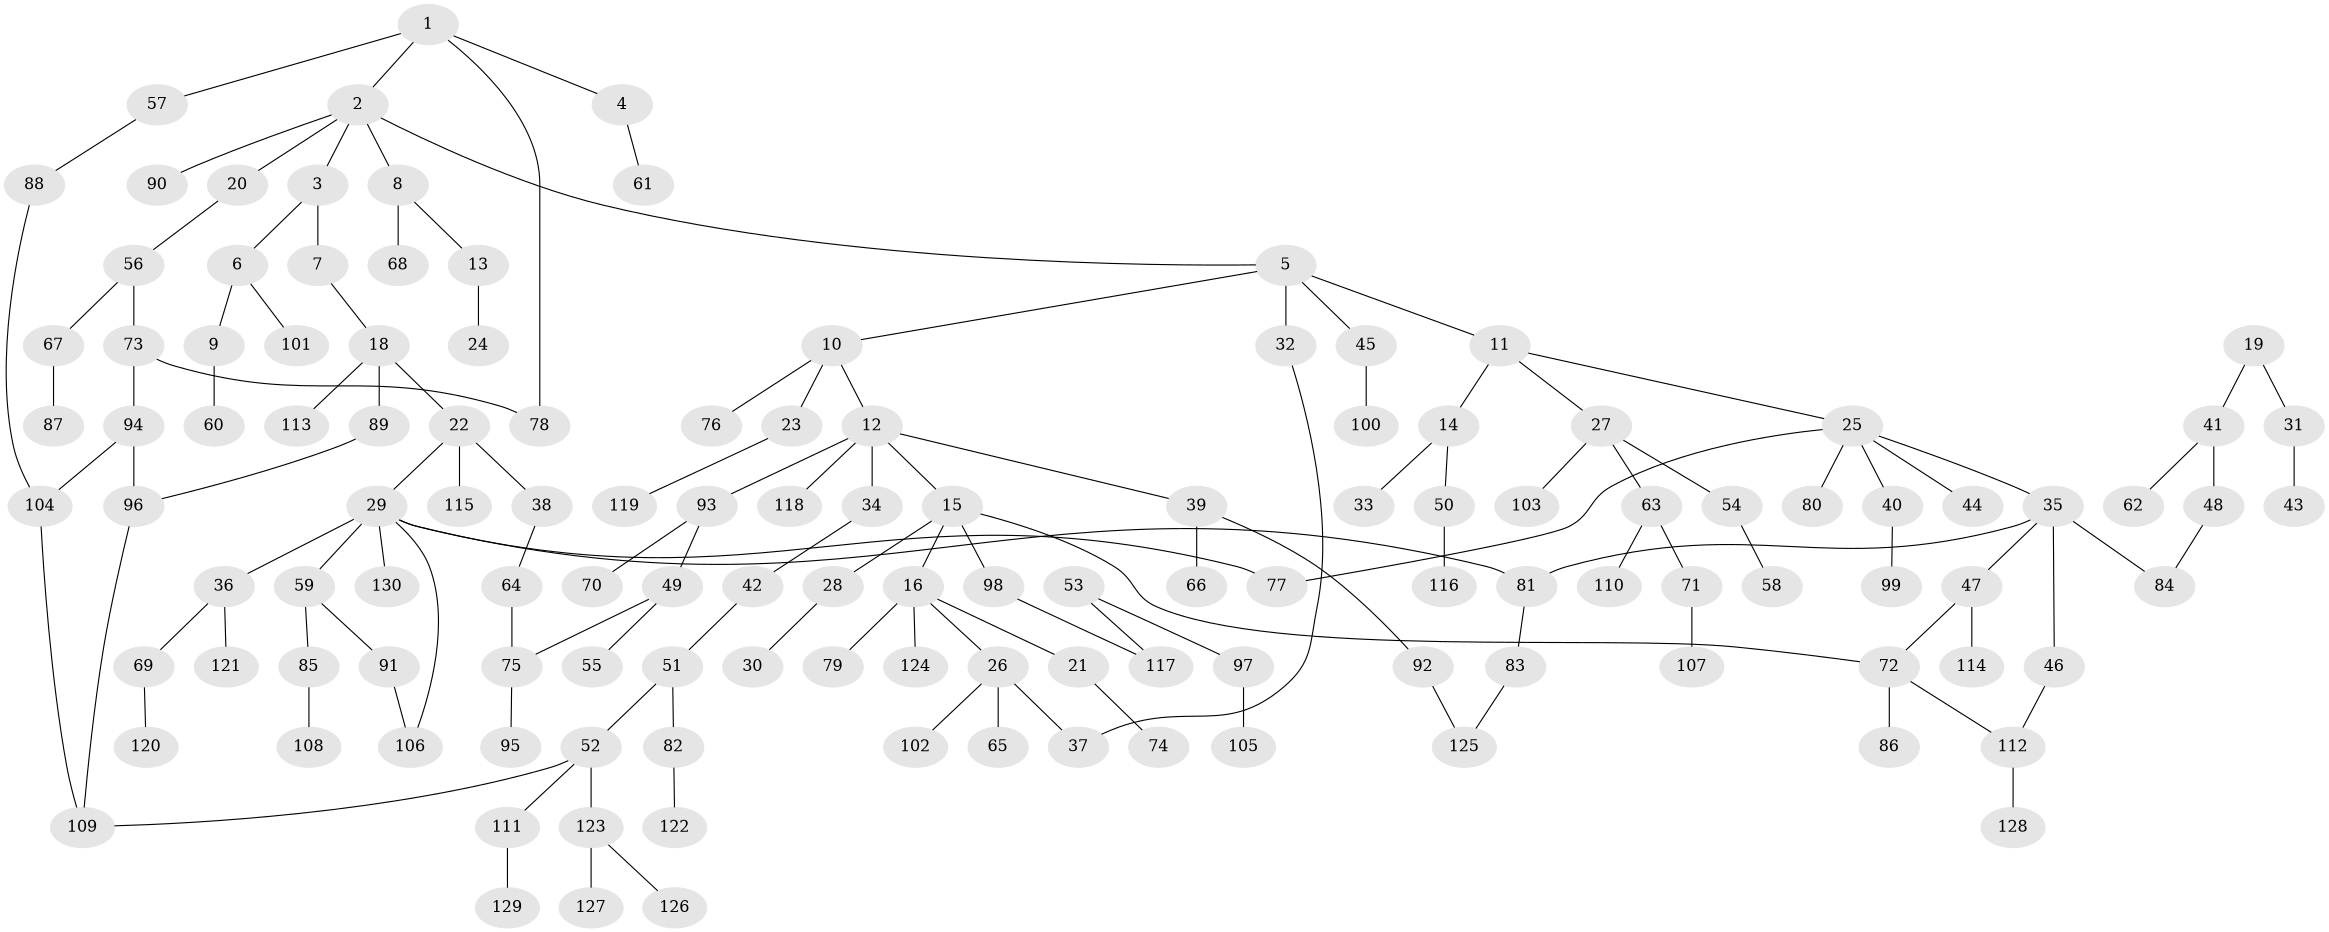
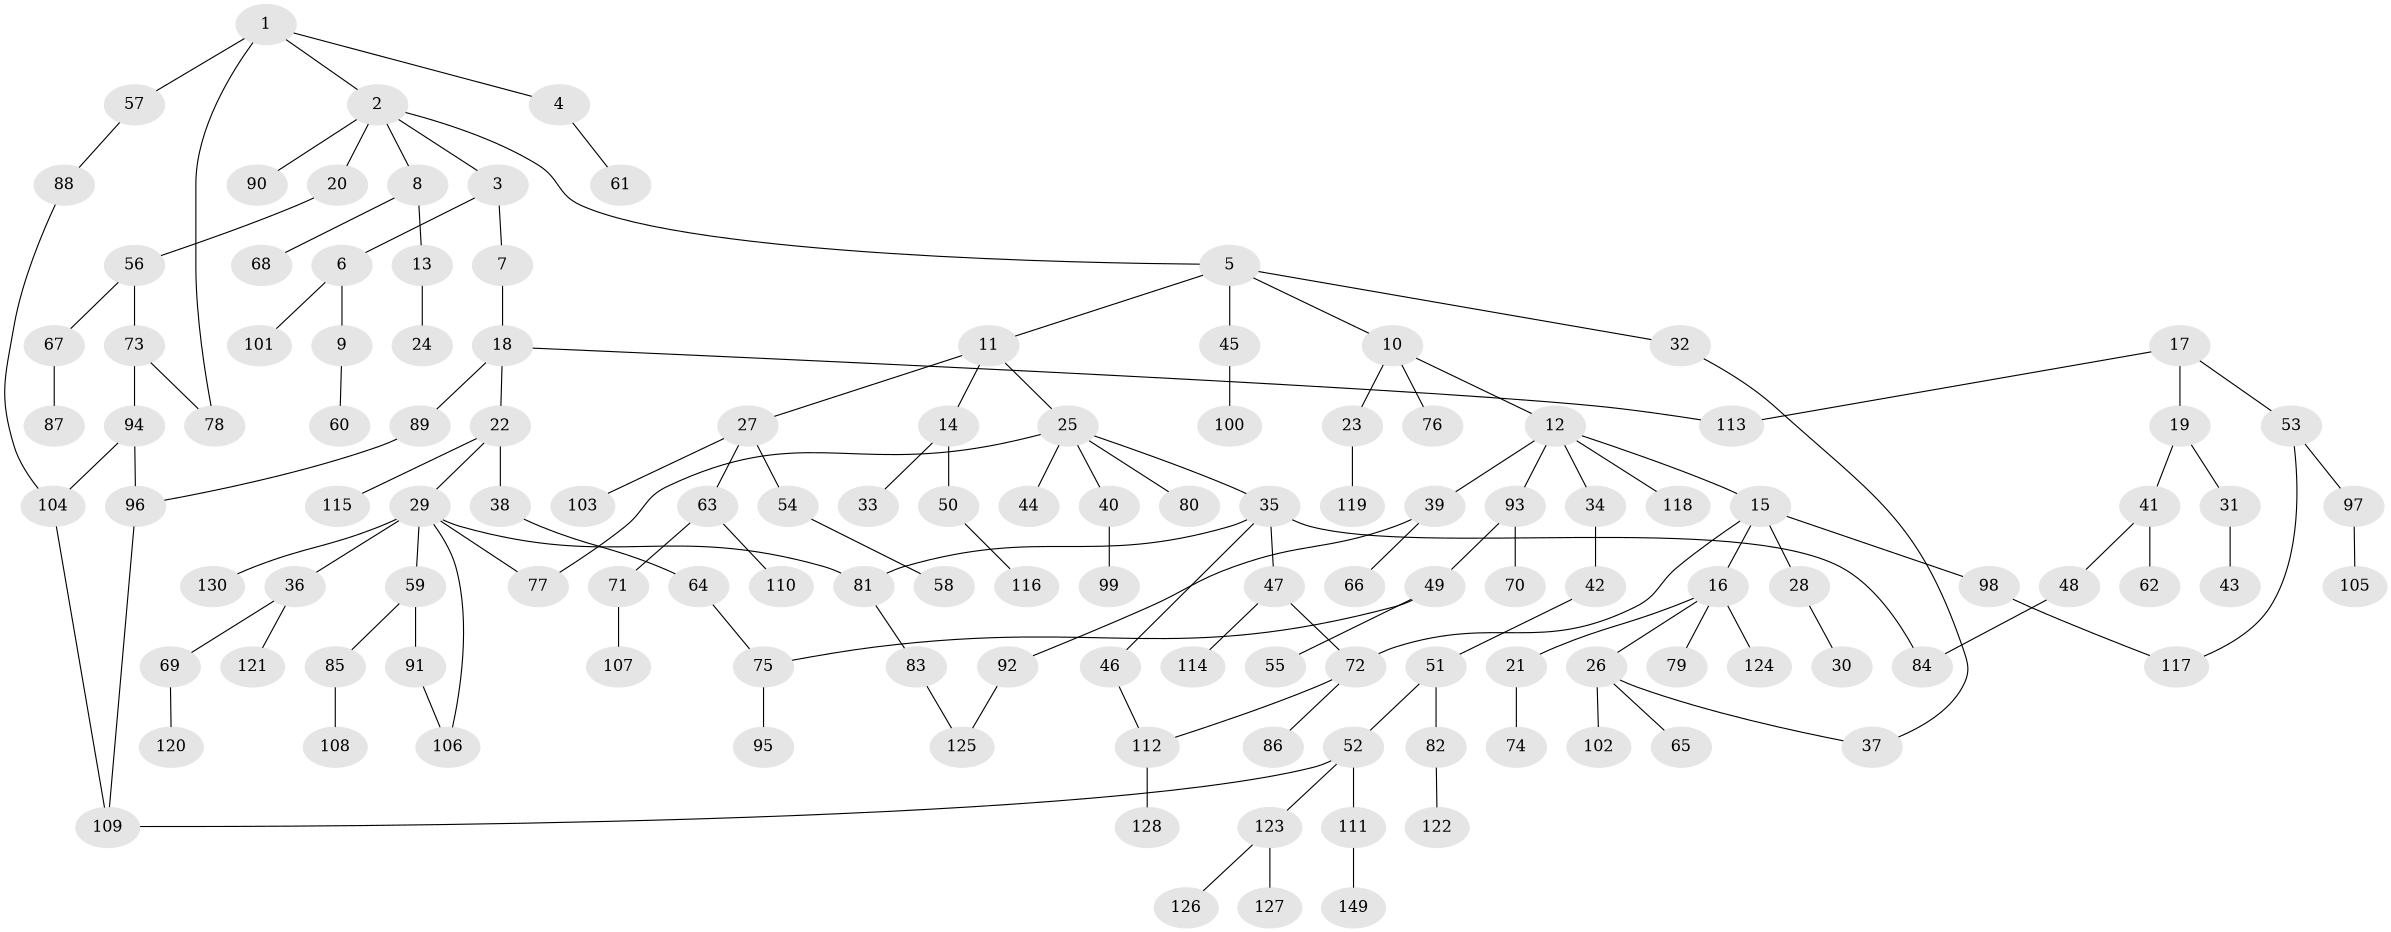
none -> (2180, 346)
(507, 908) -> (1354, 908)
